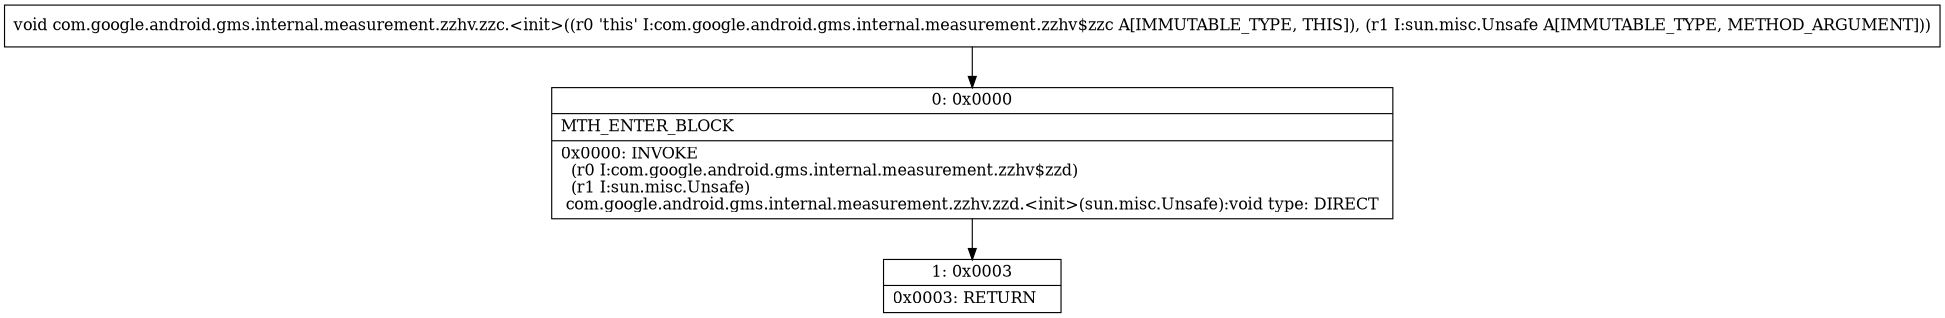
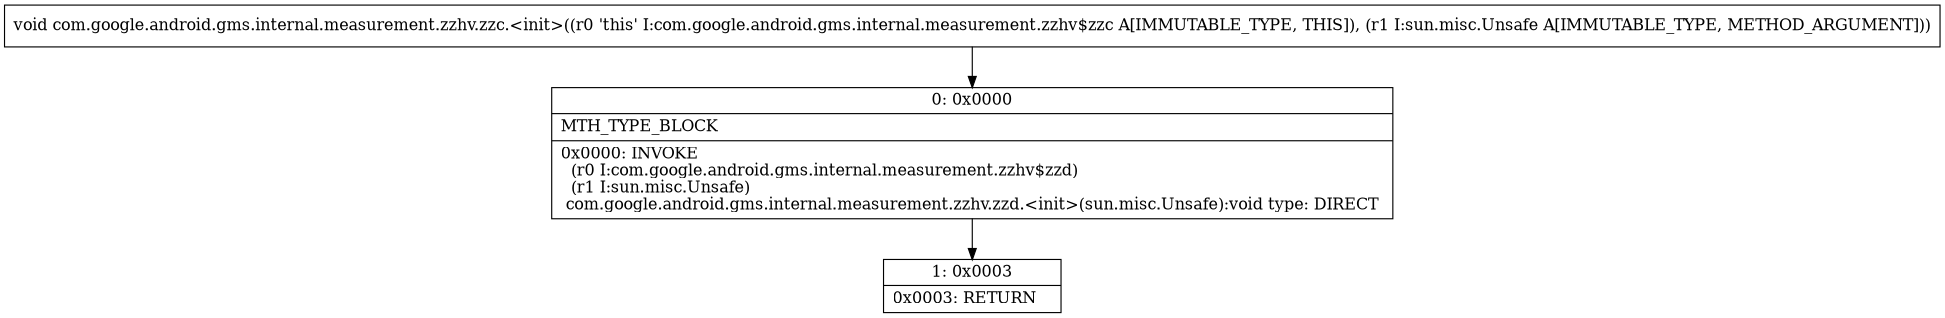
(648, 127) -> (639, 127)
